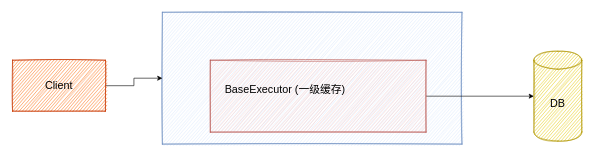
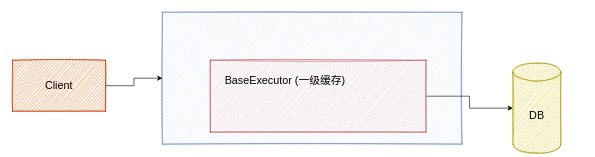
(285, 90) -> (285, 81)
(558, 96) -> (537, 108)
